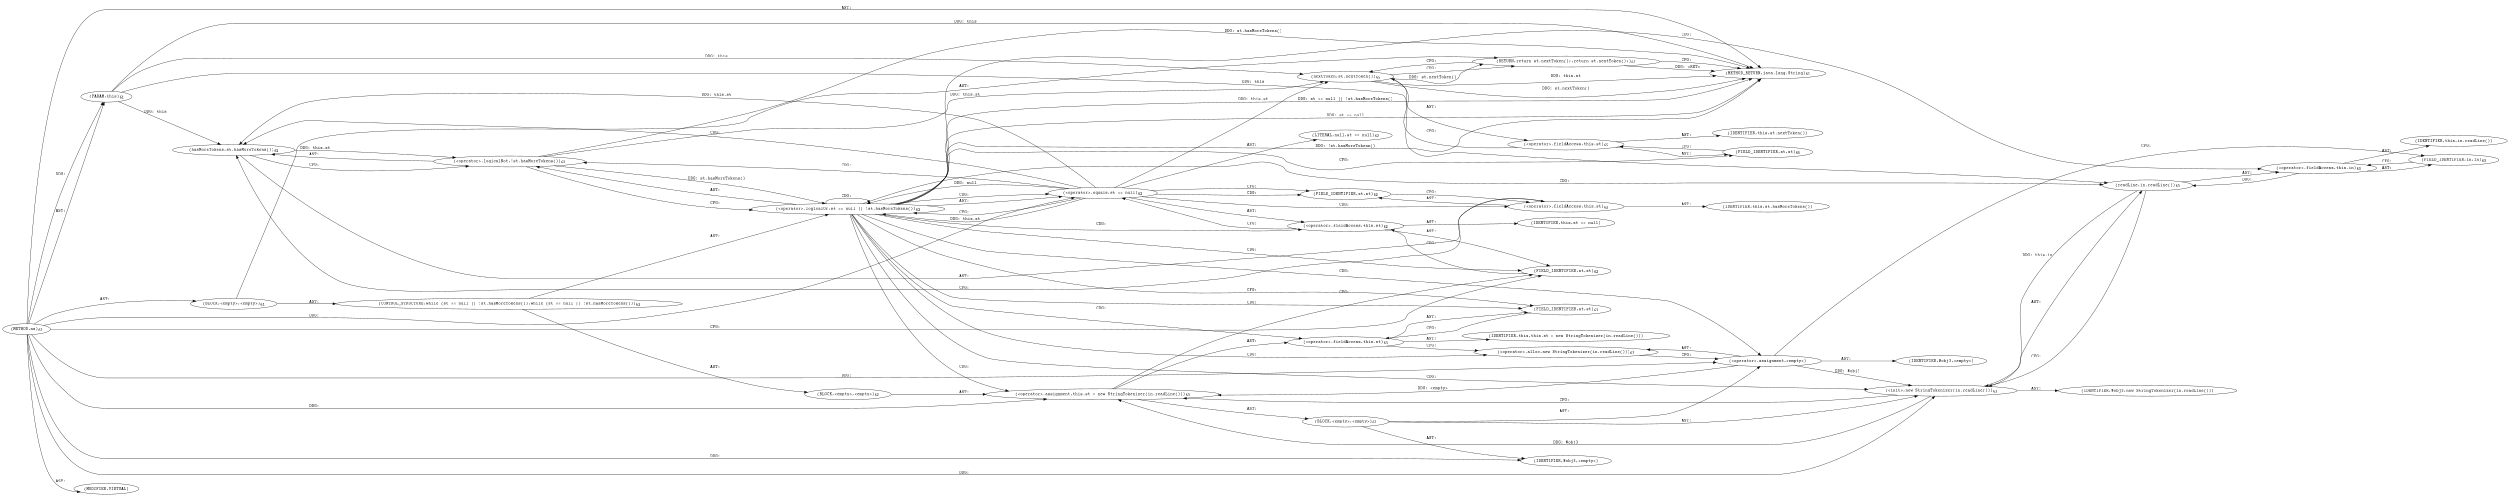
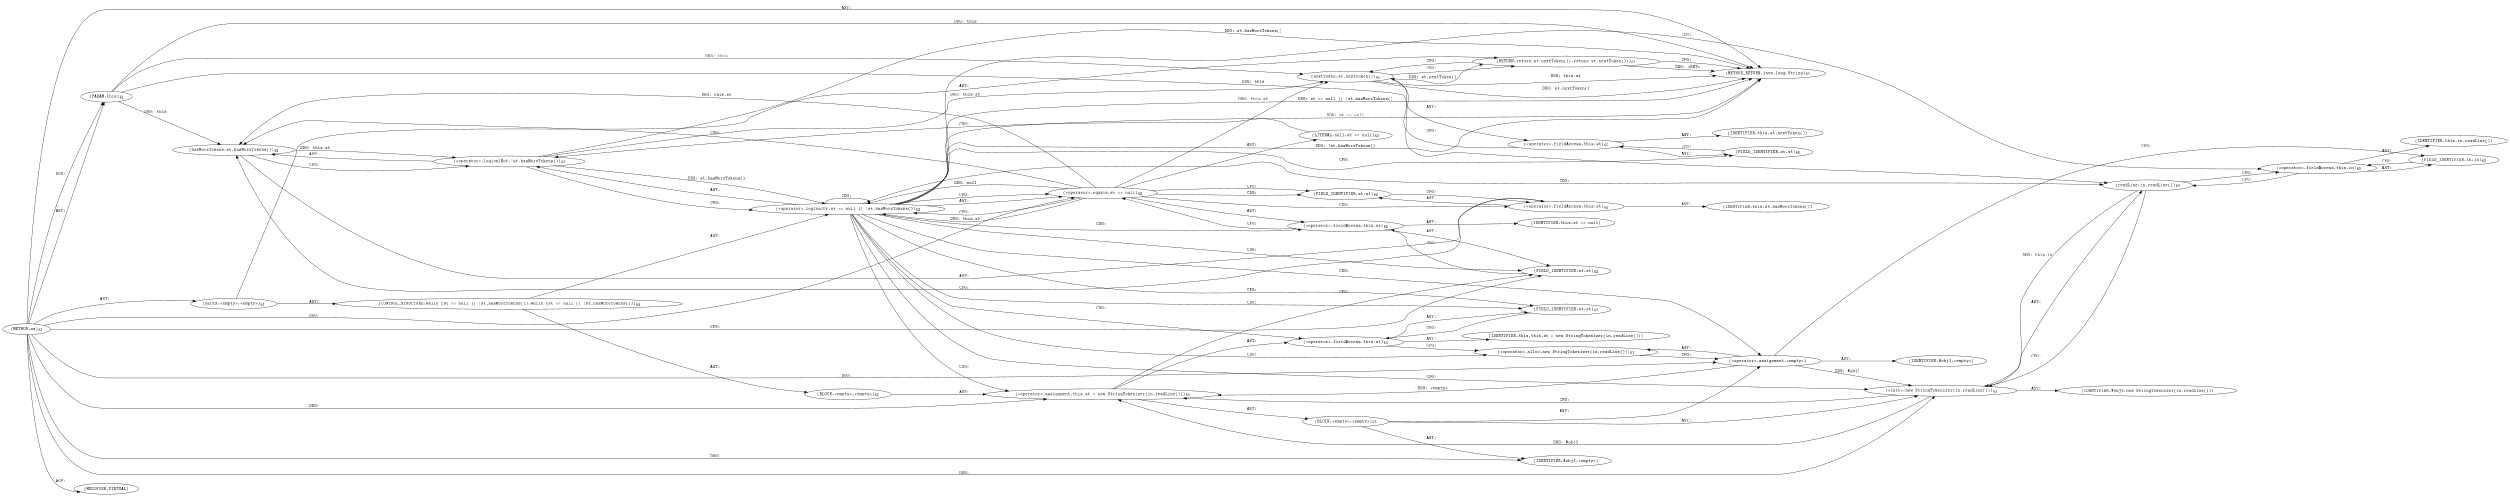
(828, 170) -> (935, 128)
(2249, 173) -> (2249, 173)
(2249, 179) -> (2249, 179)
